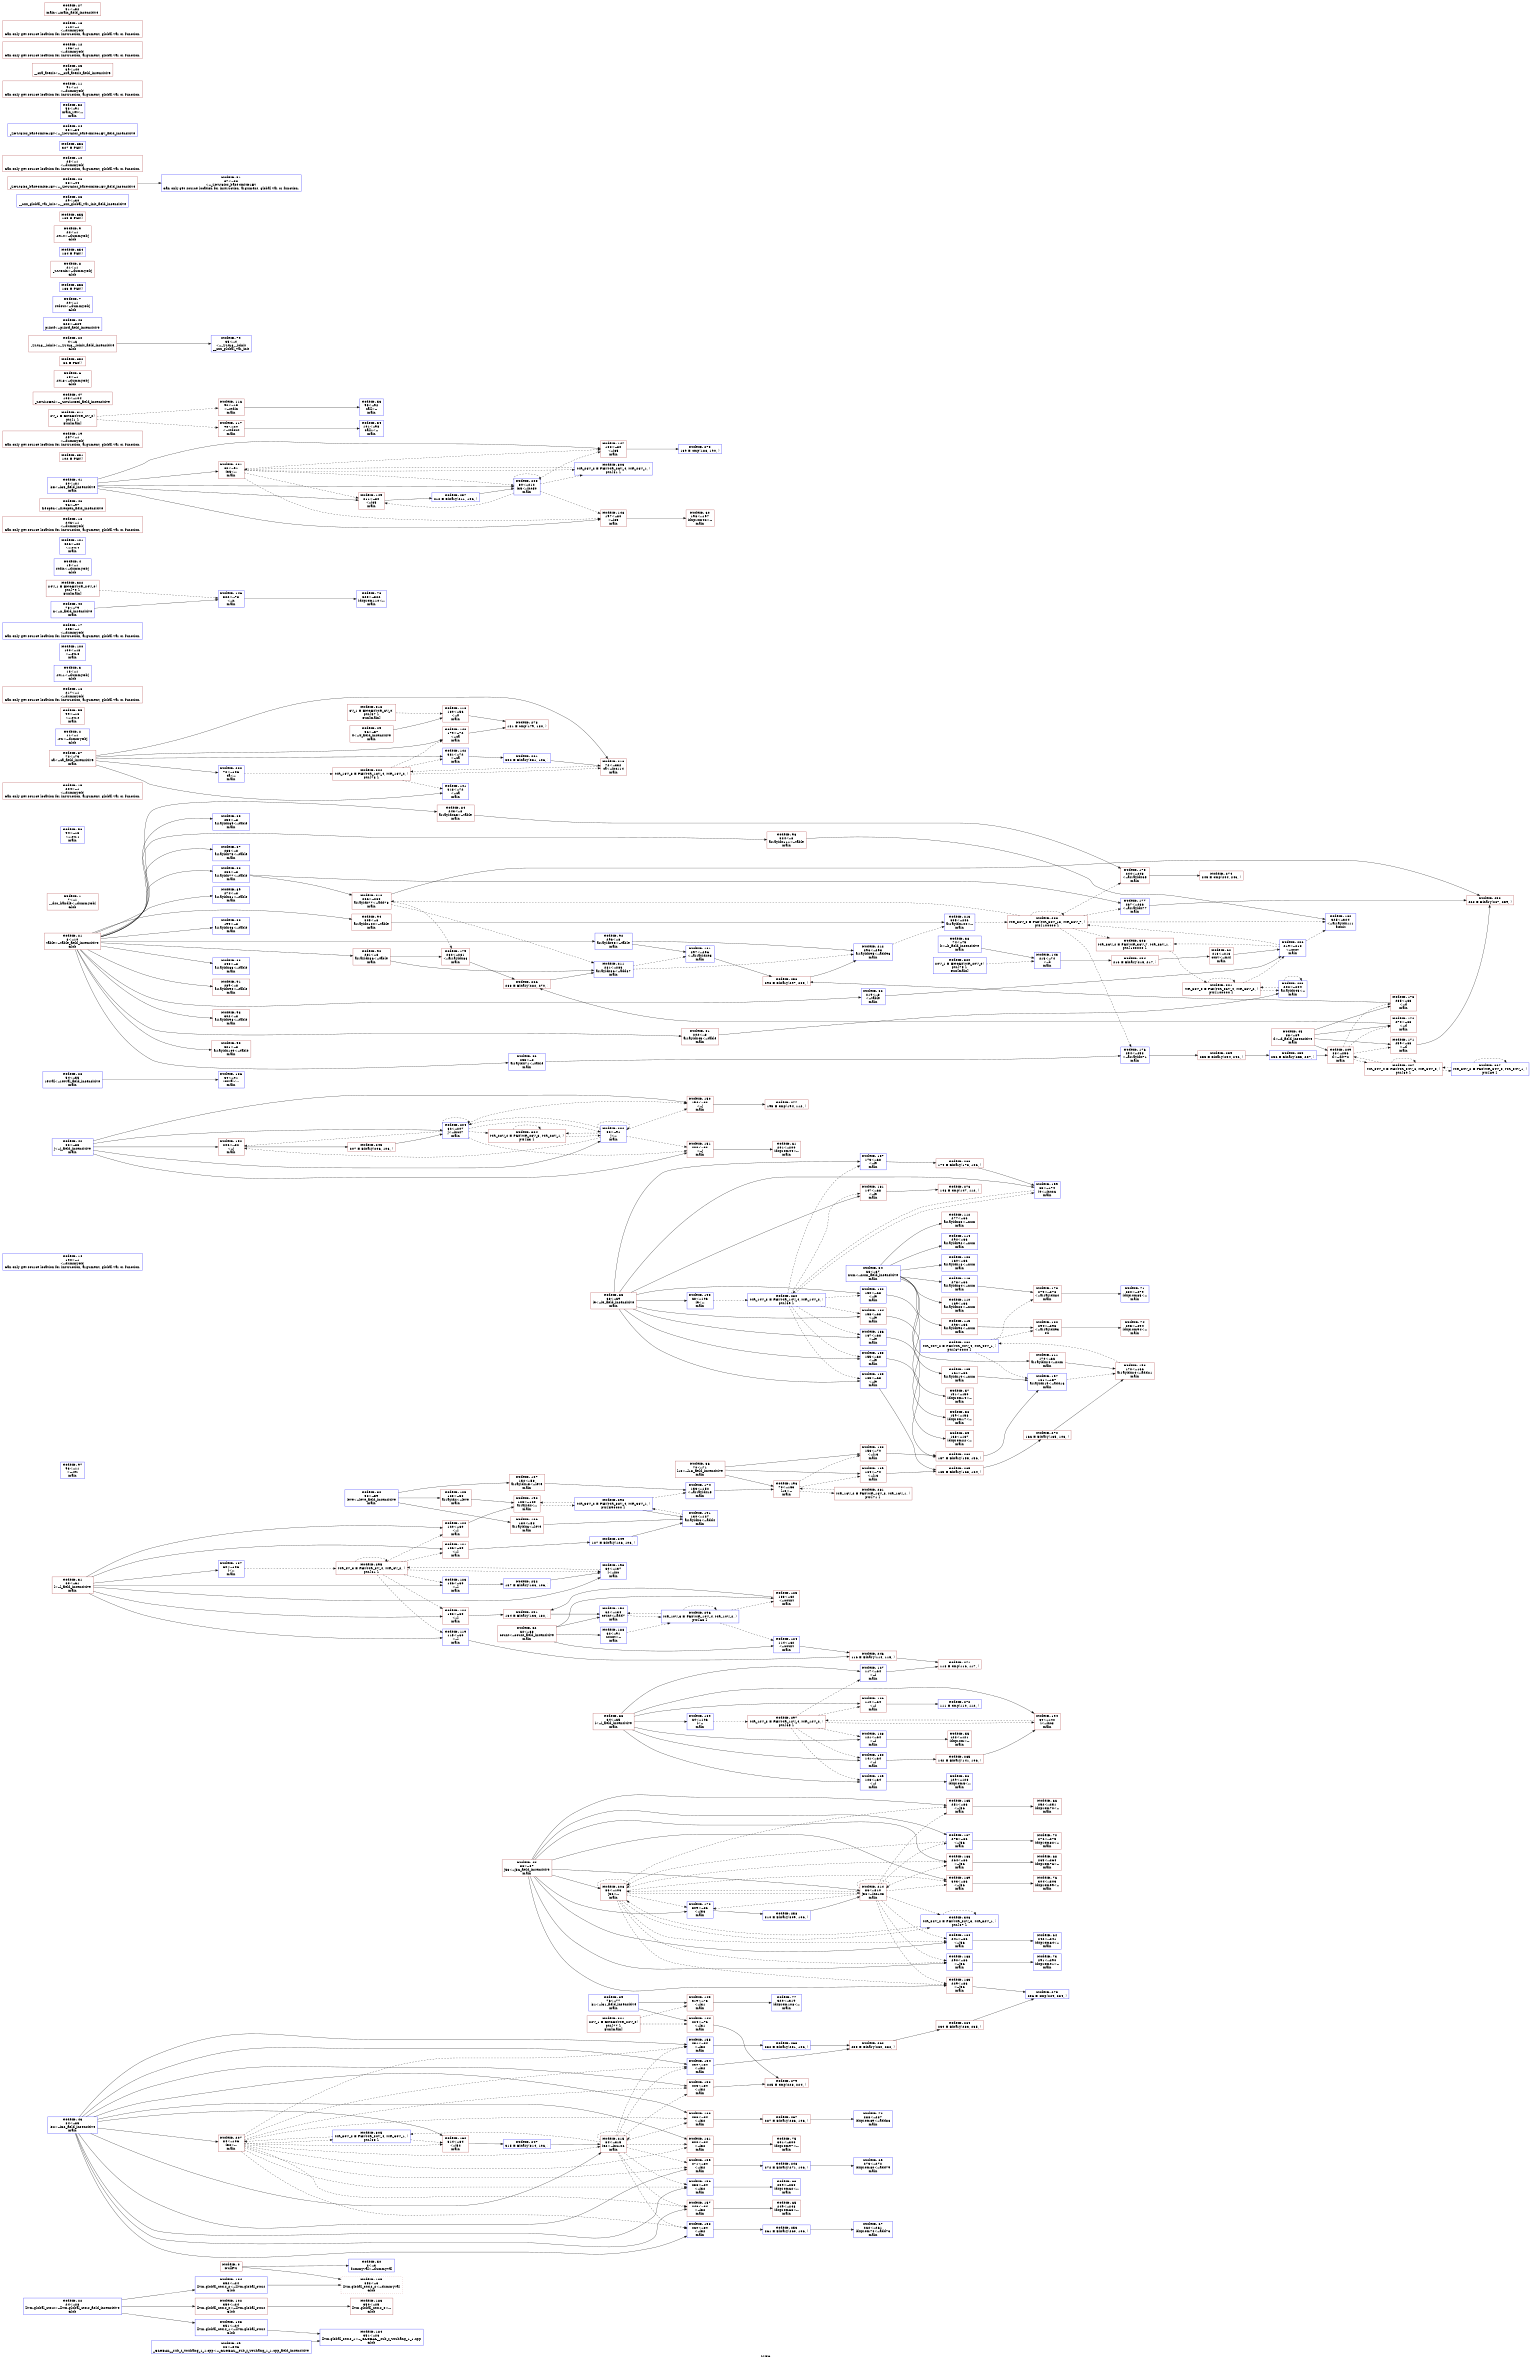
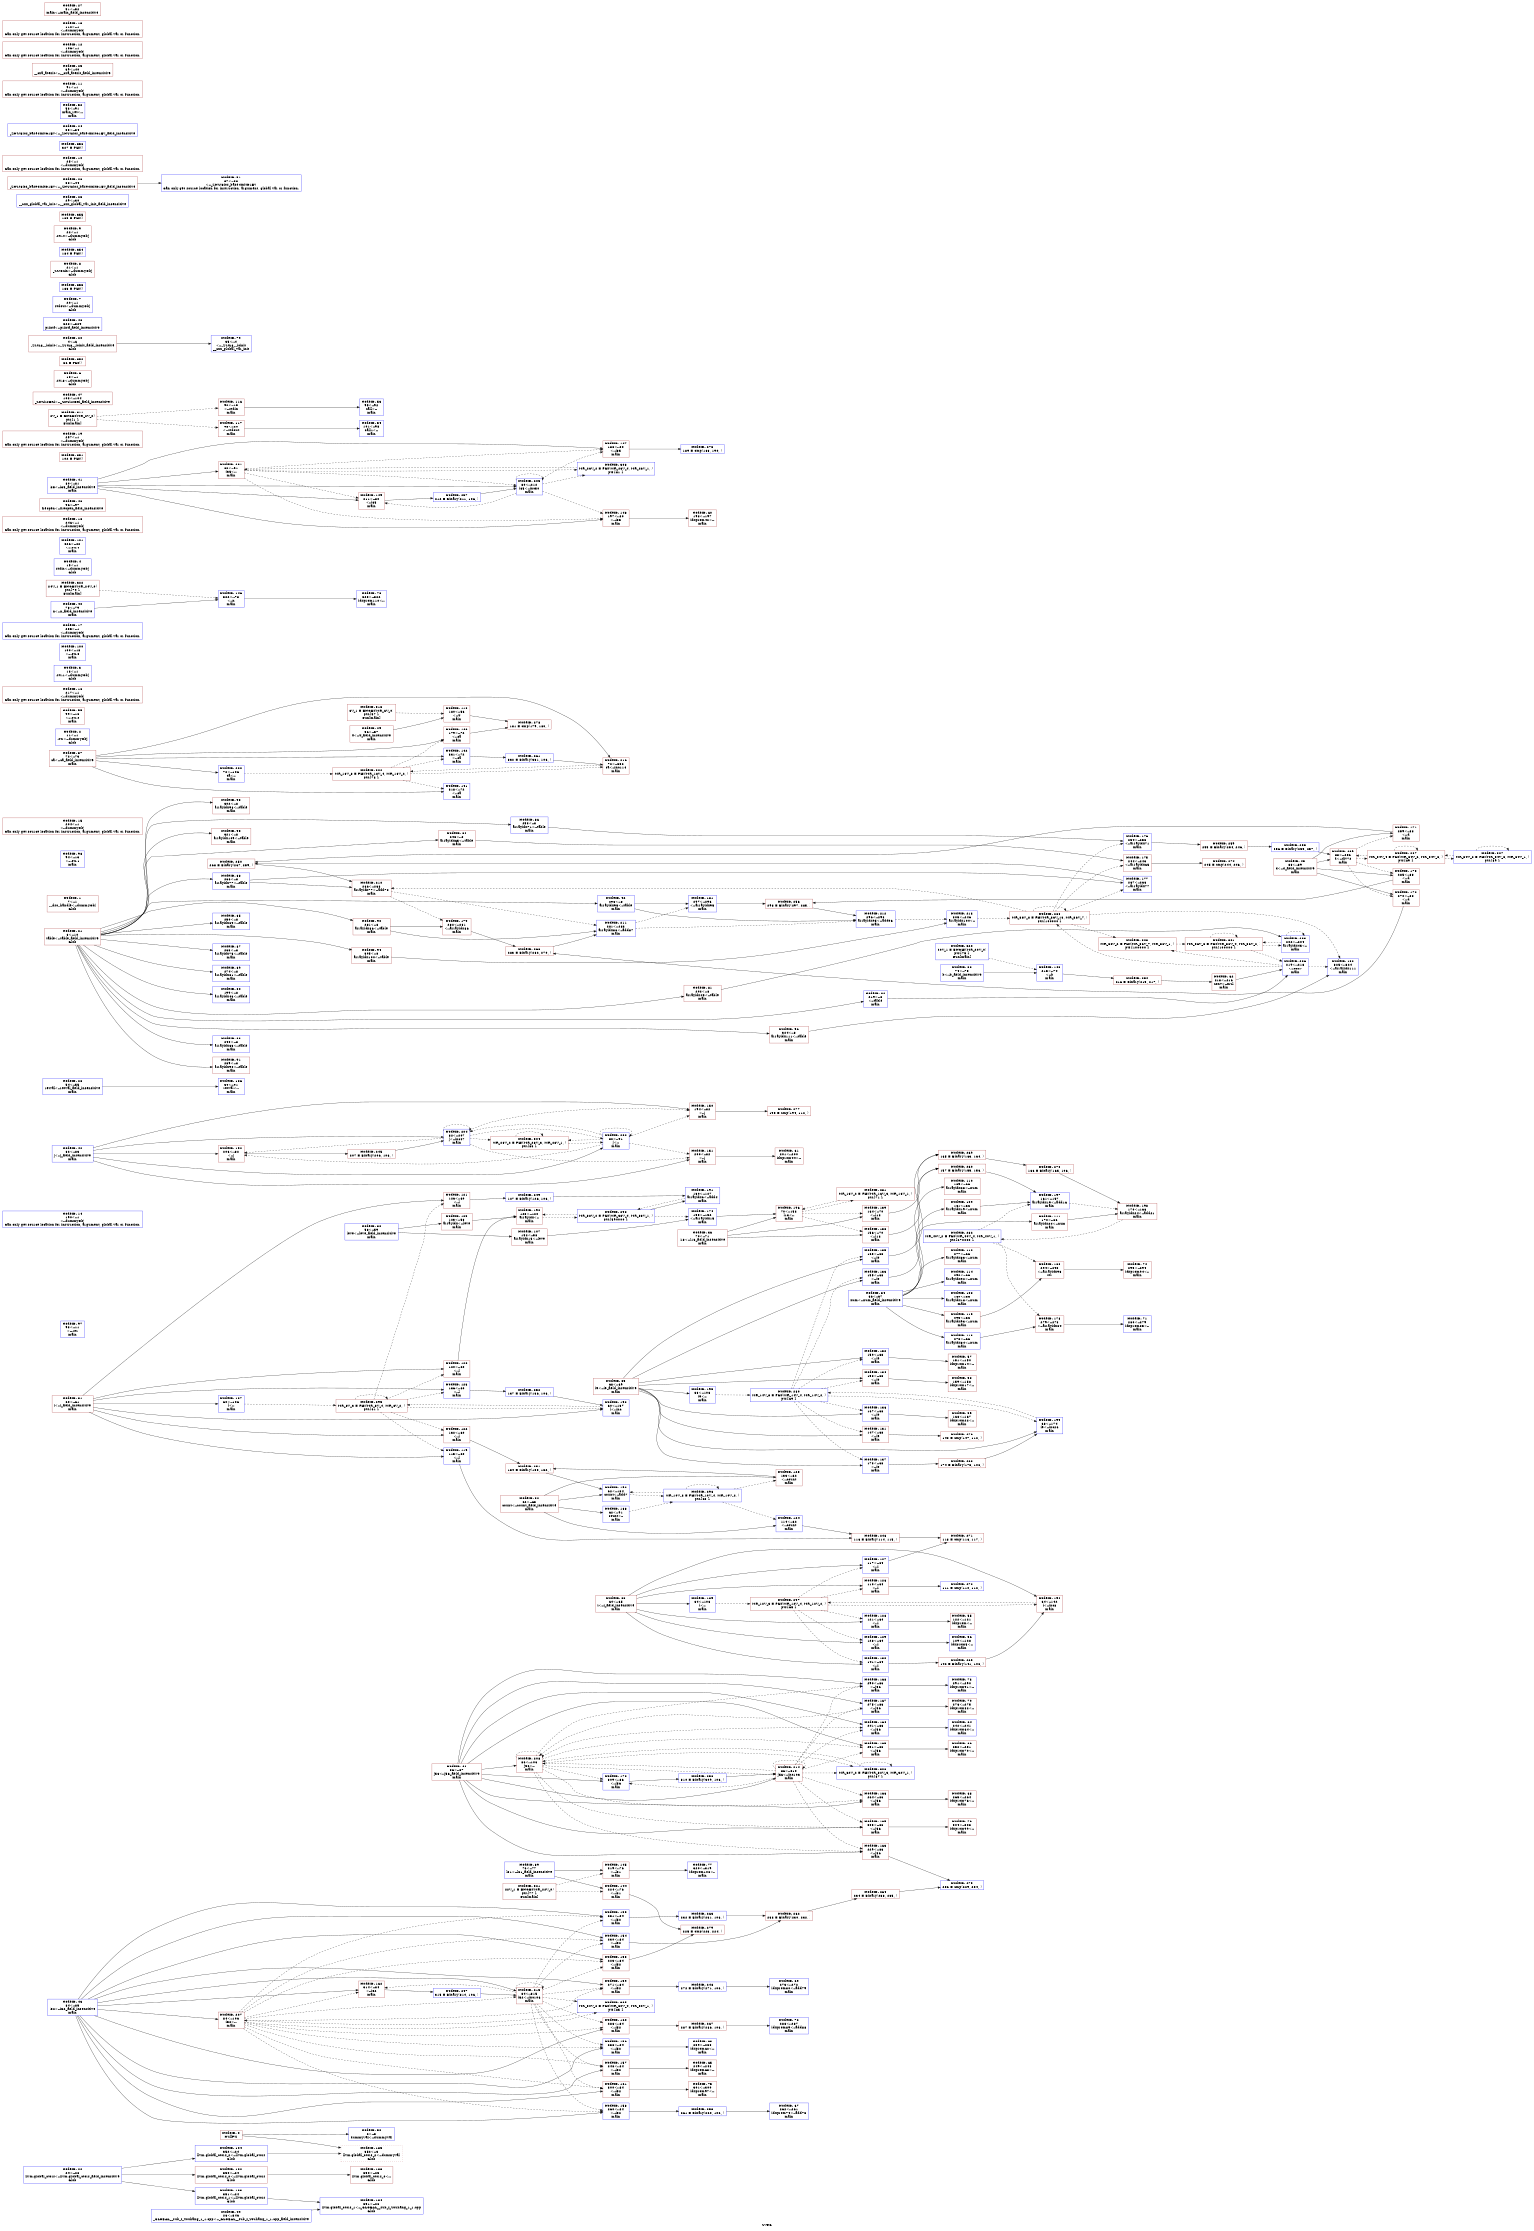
(936, 868) -> (303, 869)
(1341, 927) -> (1343, 972)
(527, 1525) -> none
(425, 2141) -> (452, 1985)
